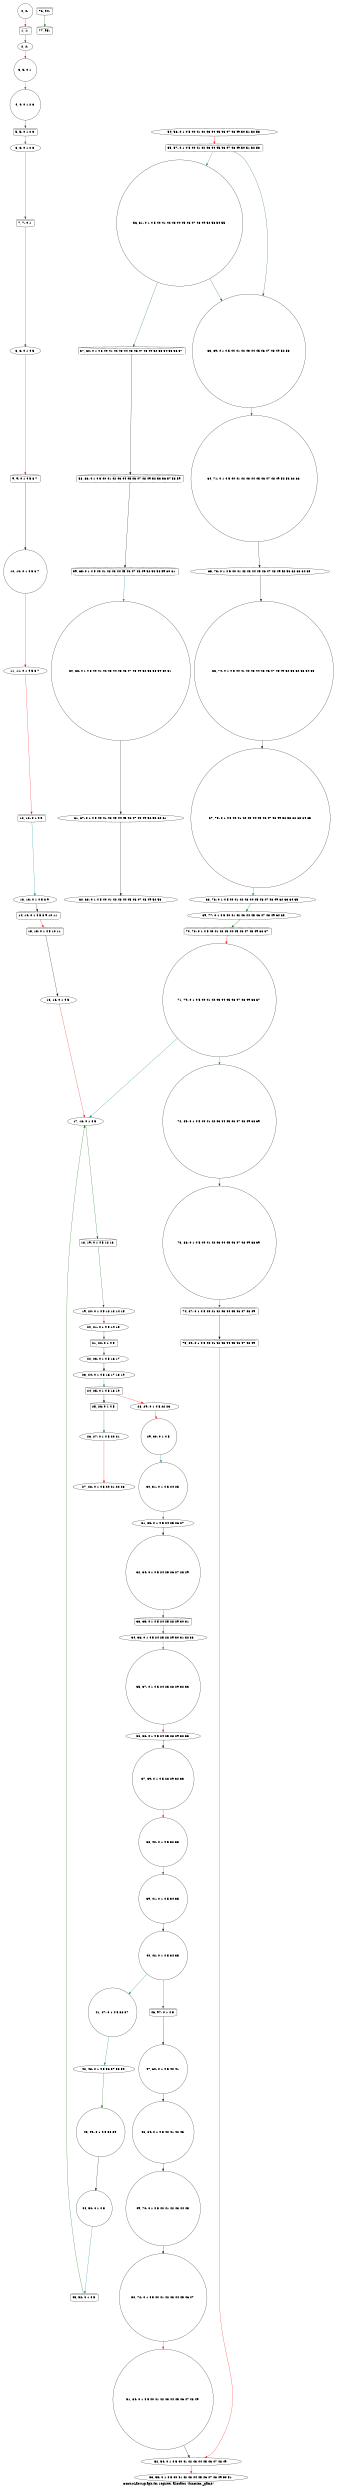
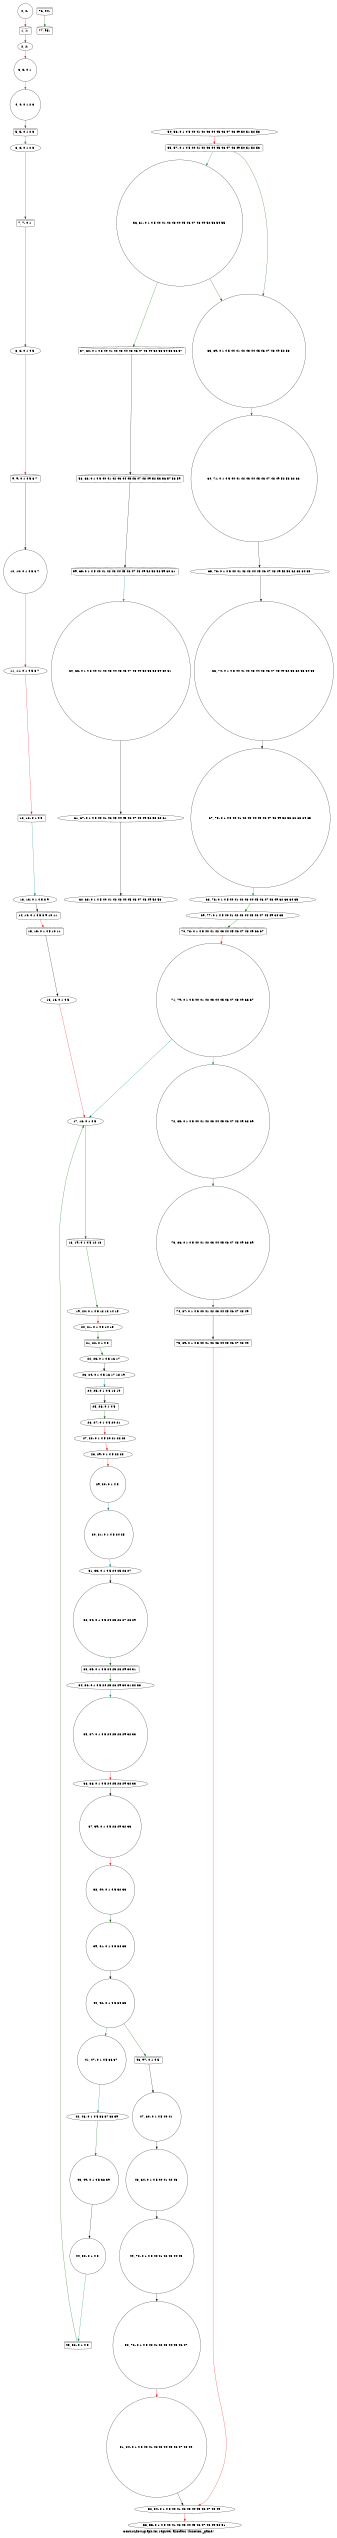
(129, 1399) -> (106, 1445)
